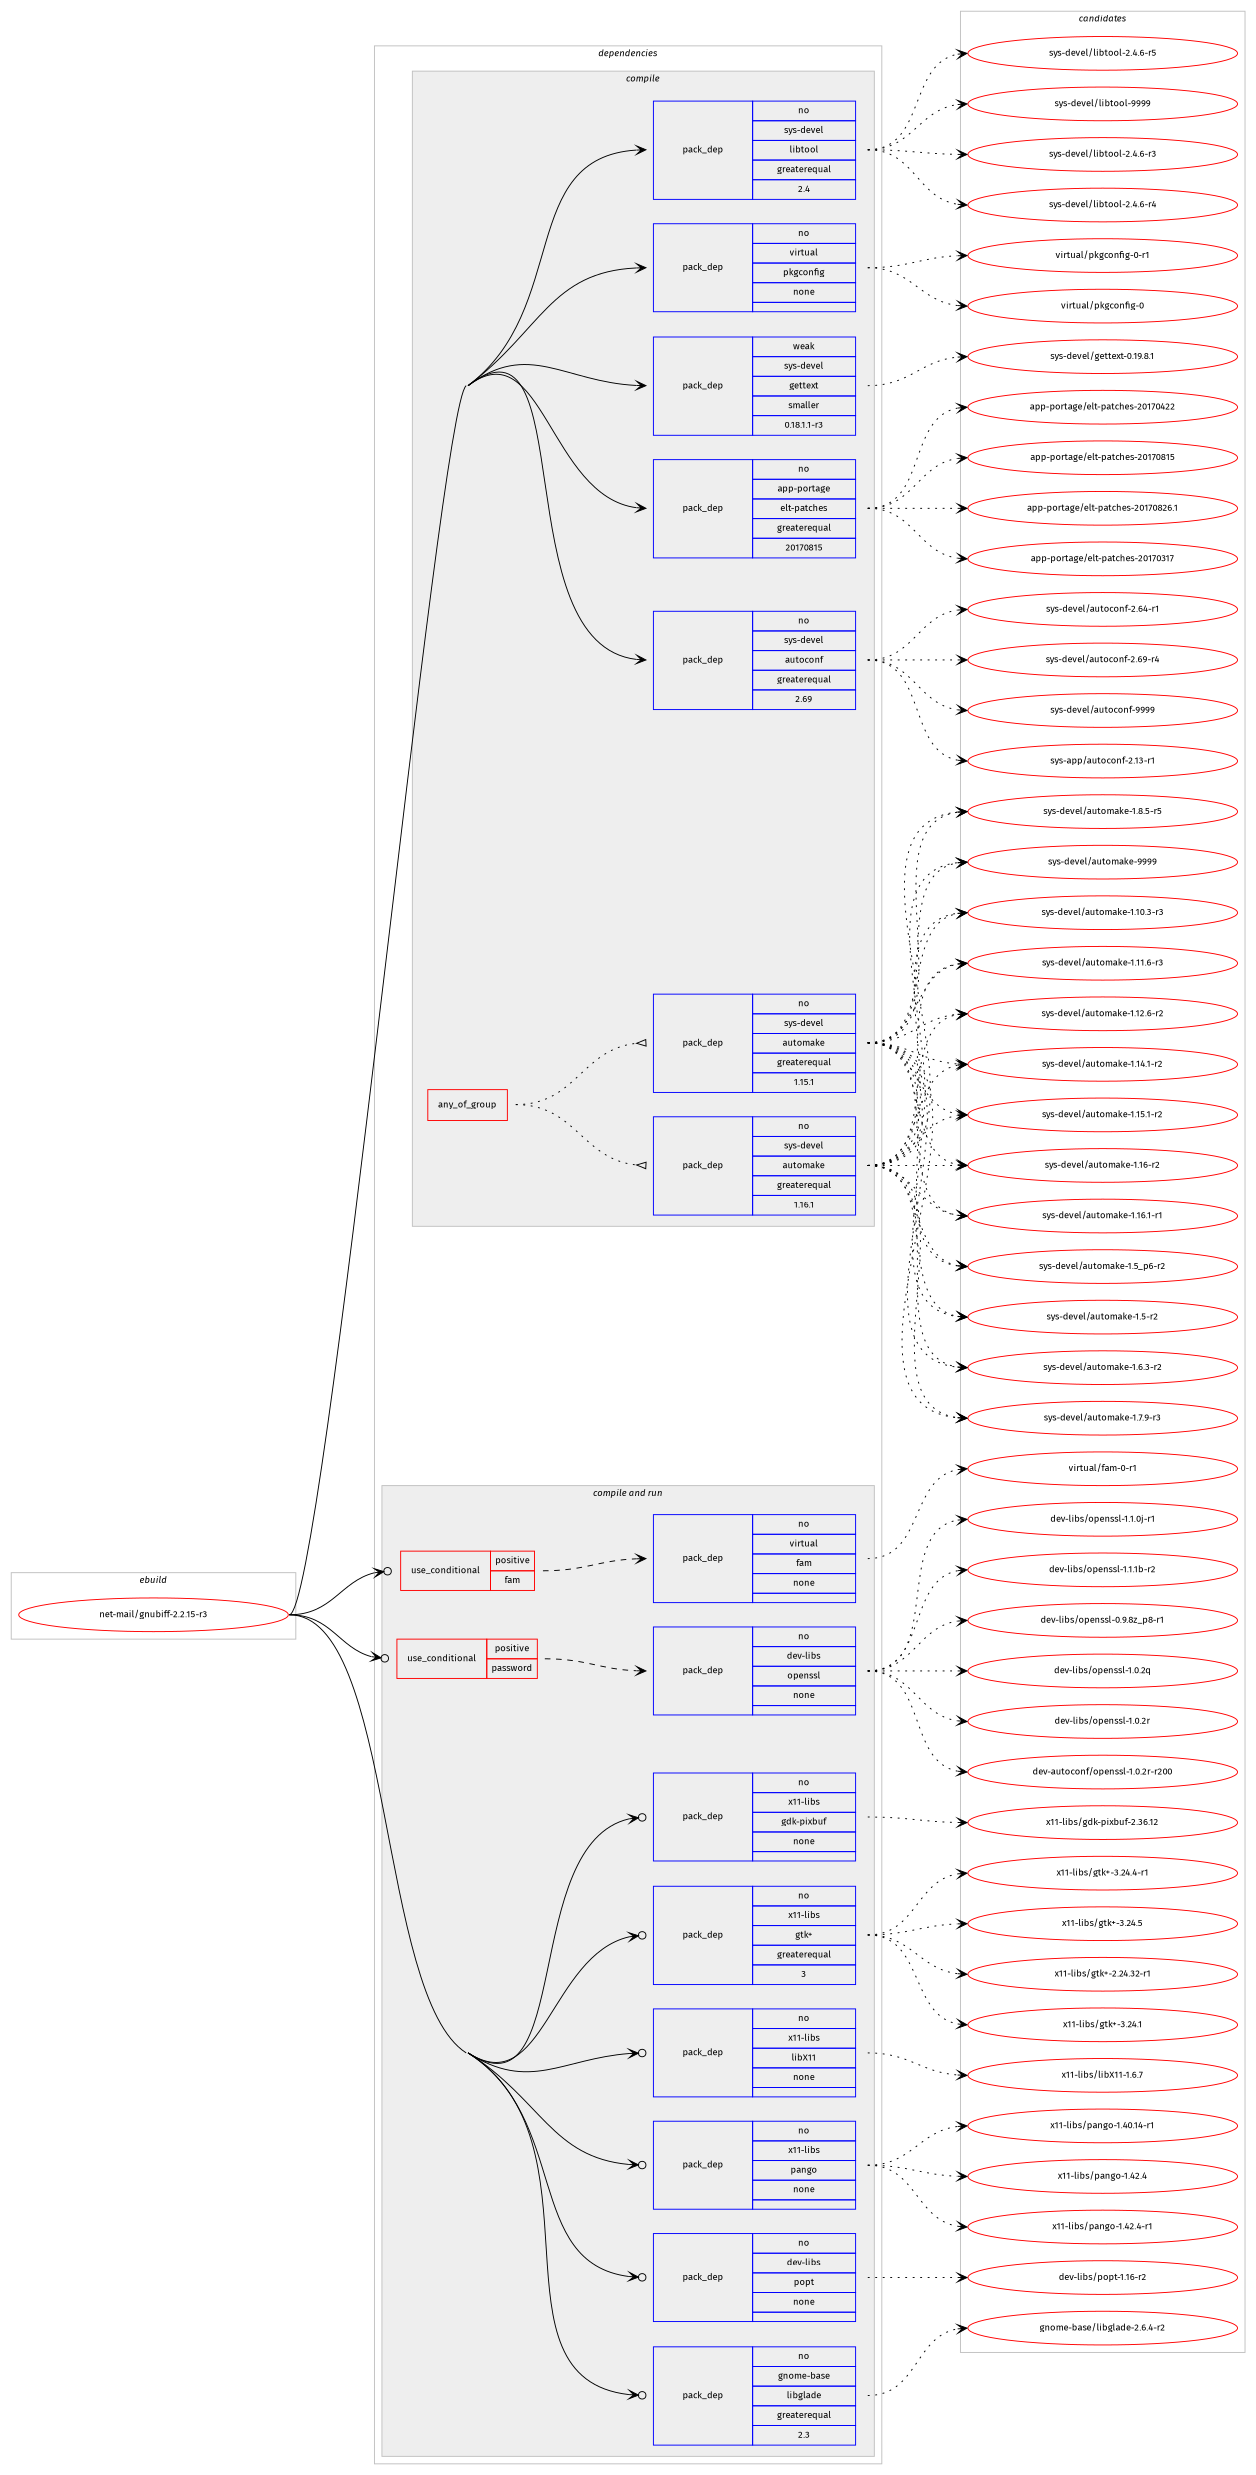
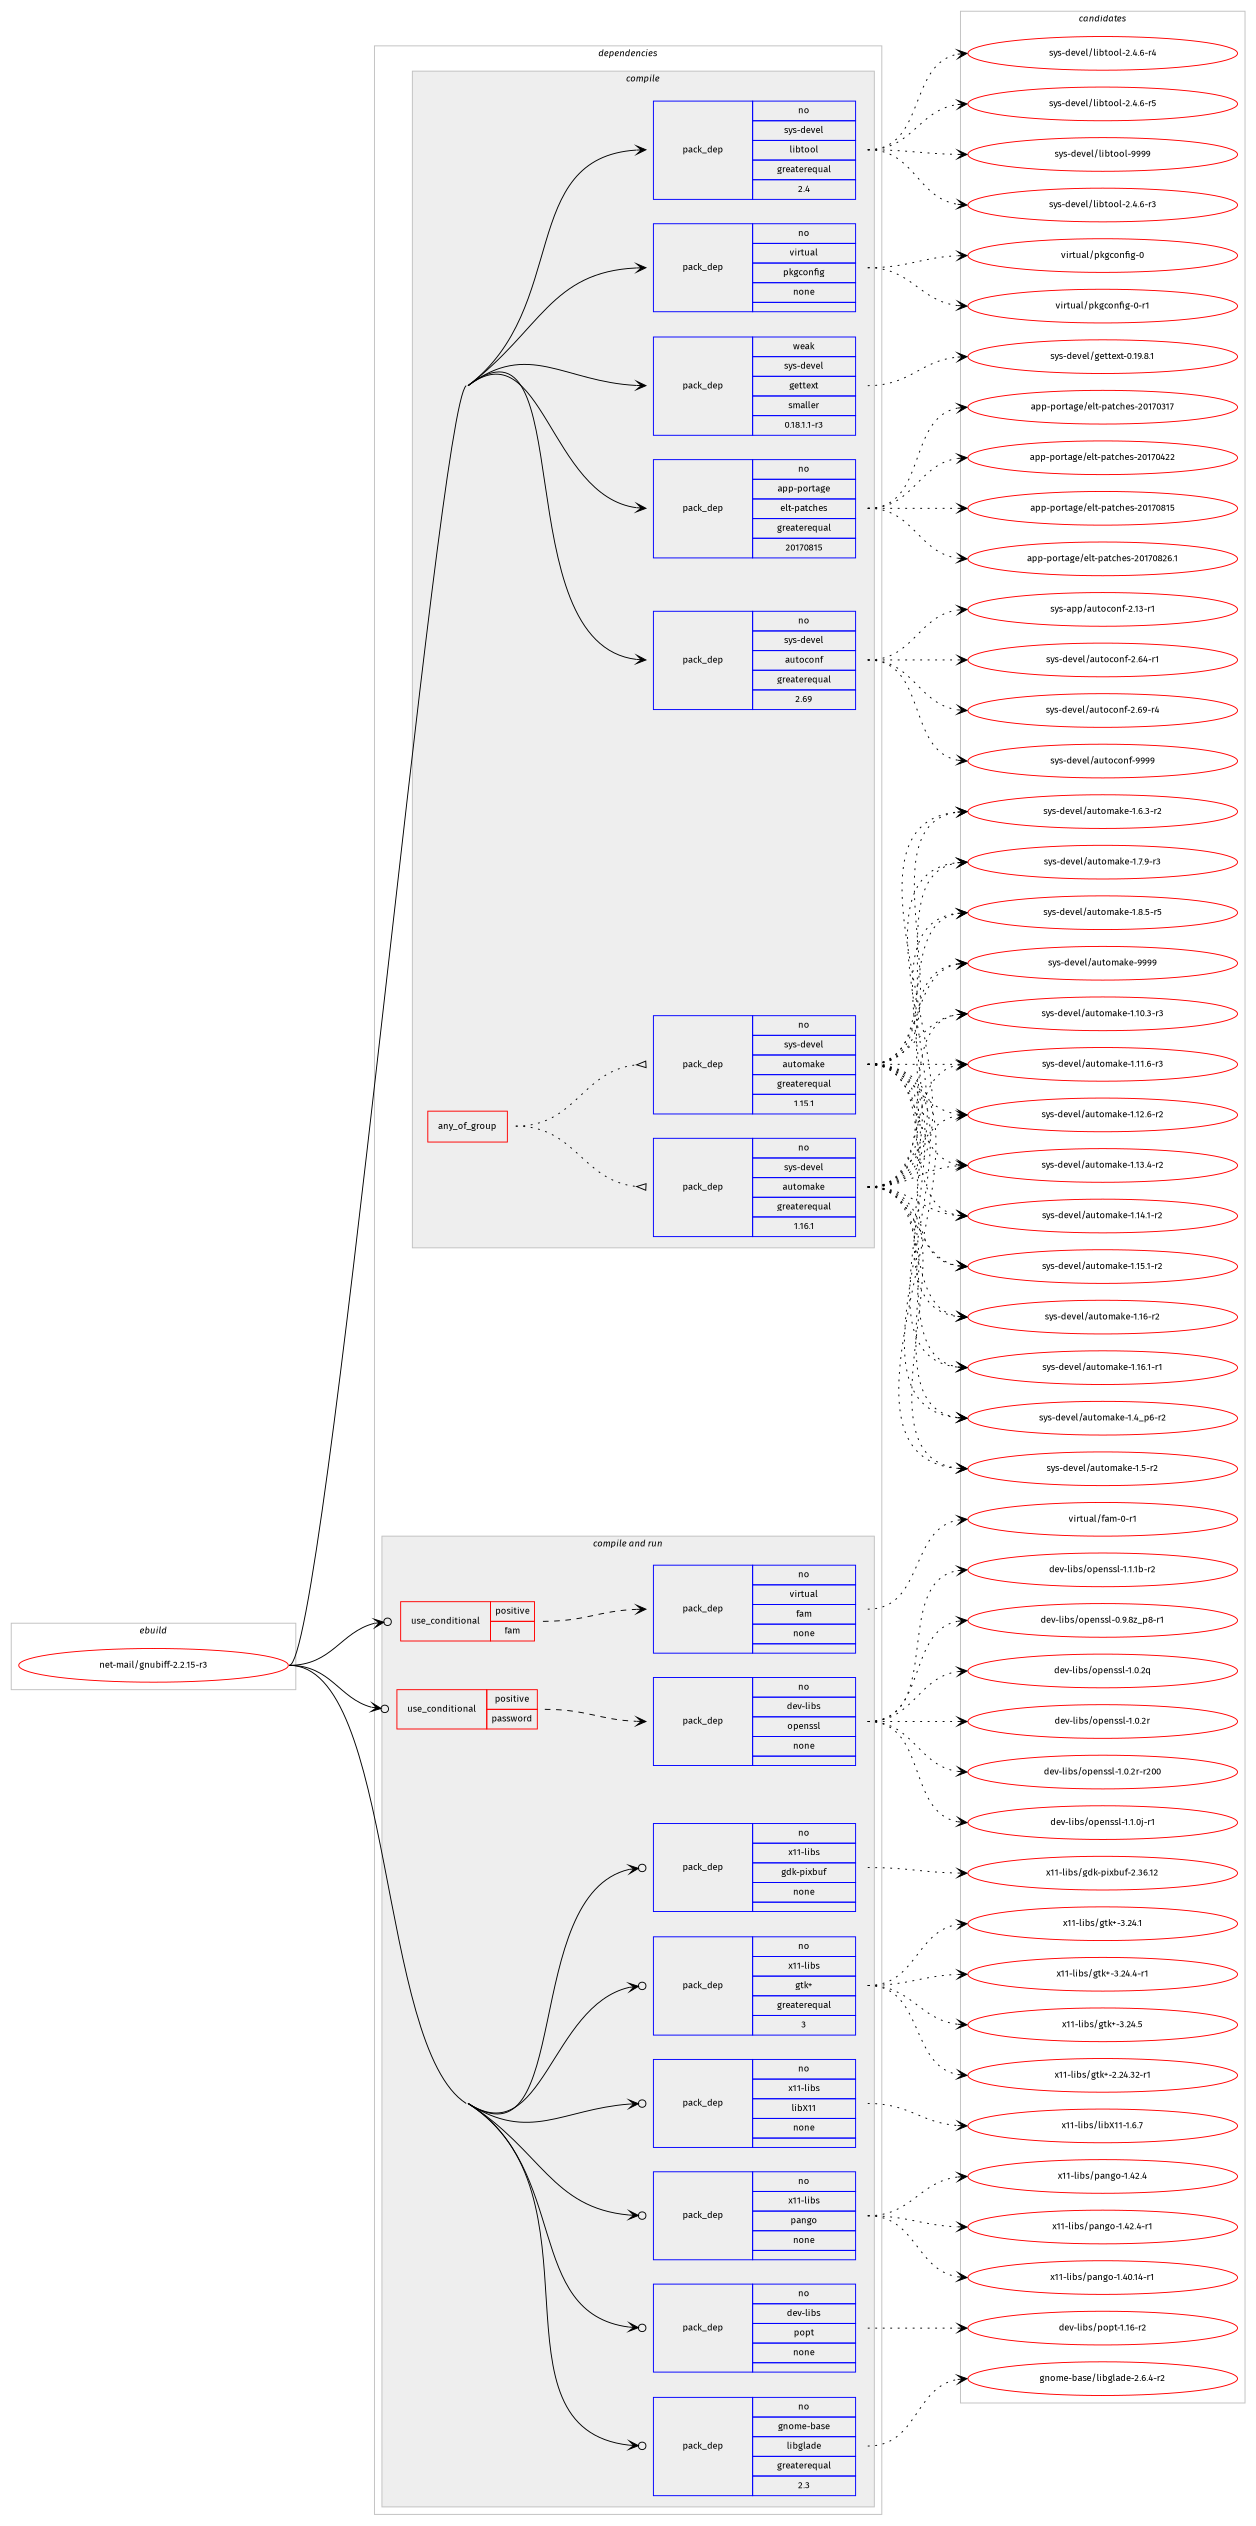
none -> (1103, 1165)
(1103, 1267) -> (1103, 1418)
(1103, 1772) -> (1103, 1772)
